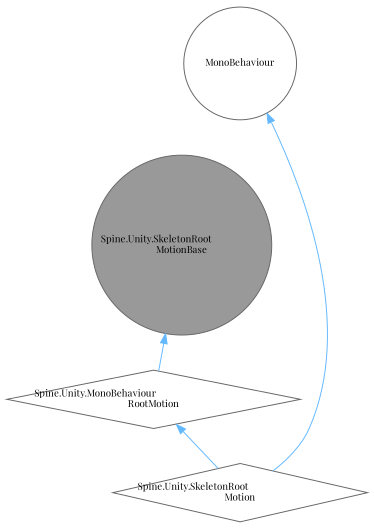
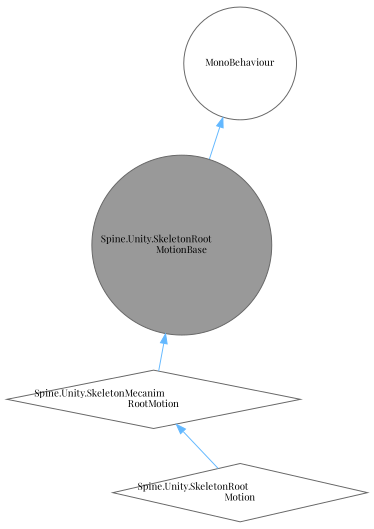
(325, 300) -> (215, 143)
(154, 399) -> (154, 399)
